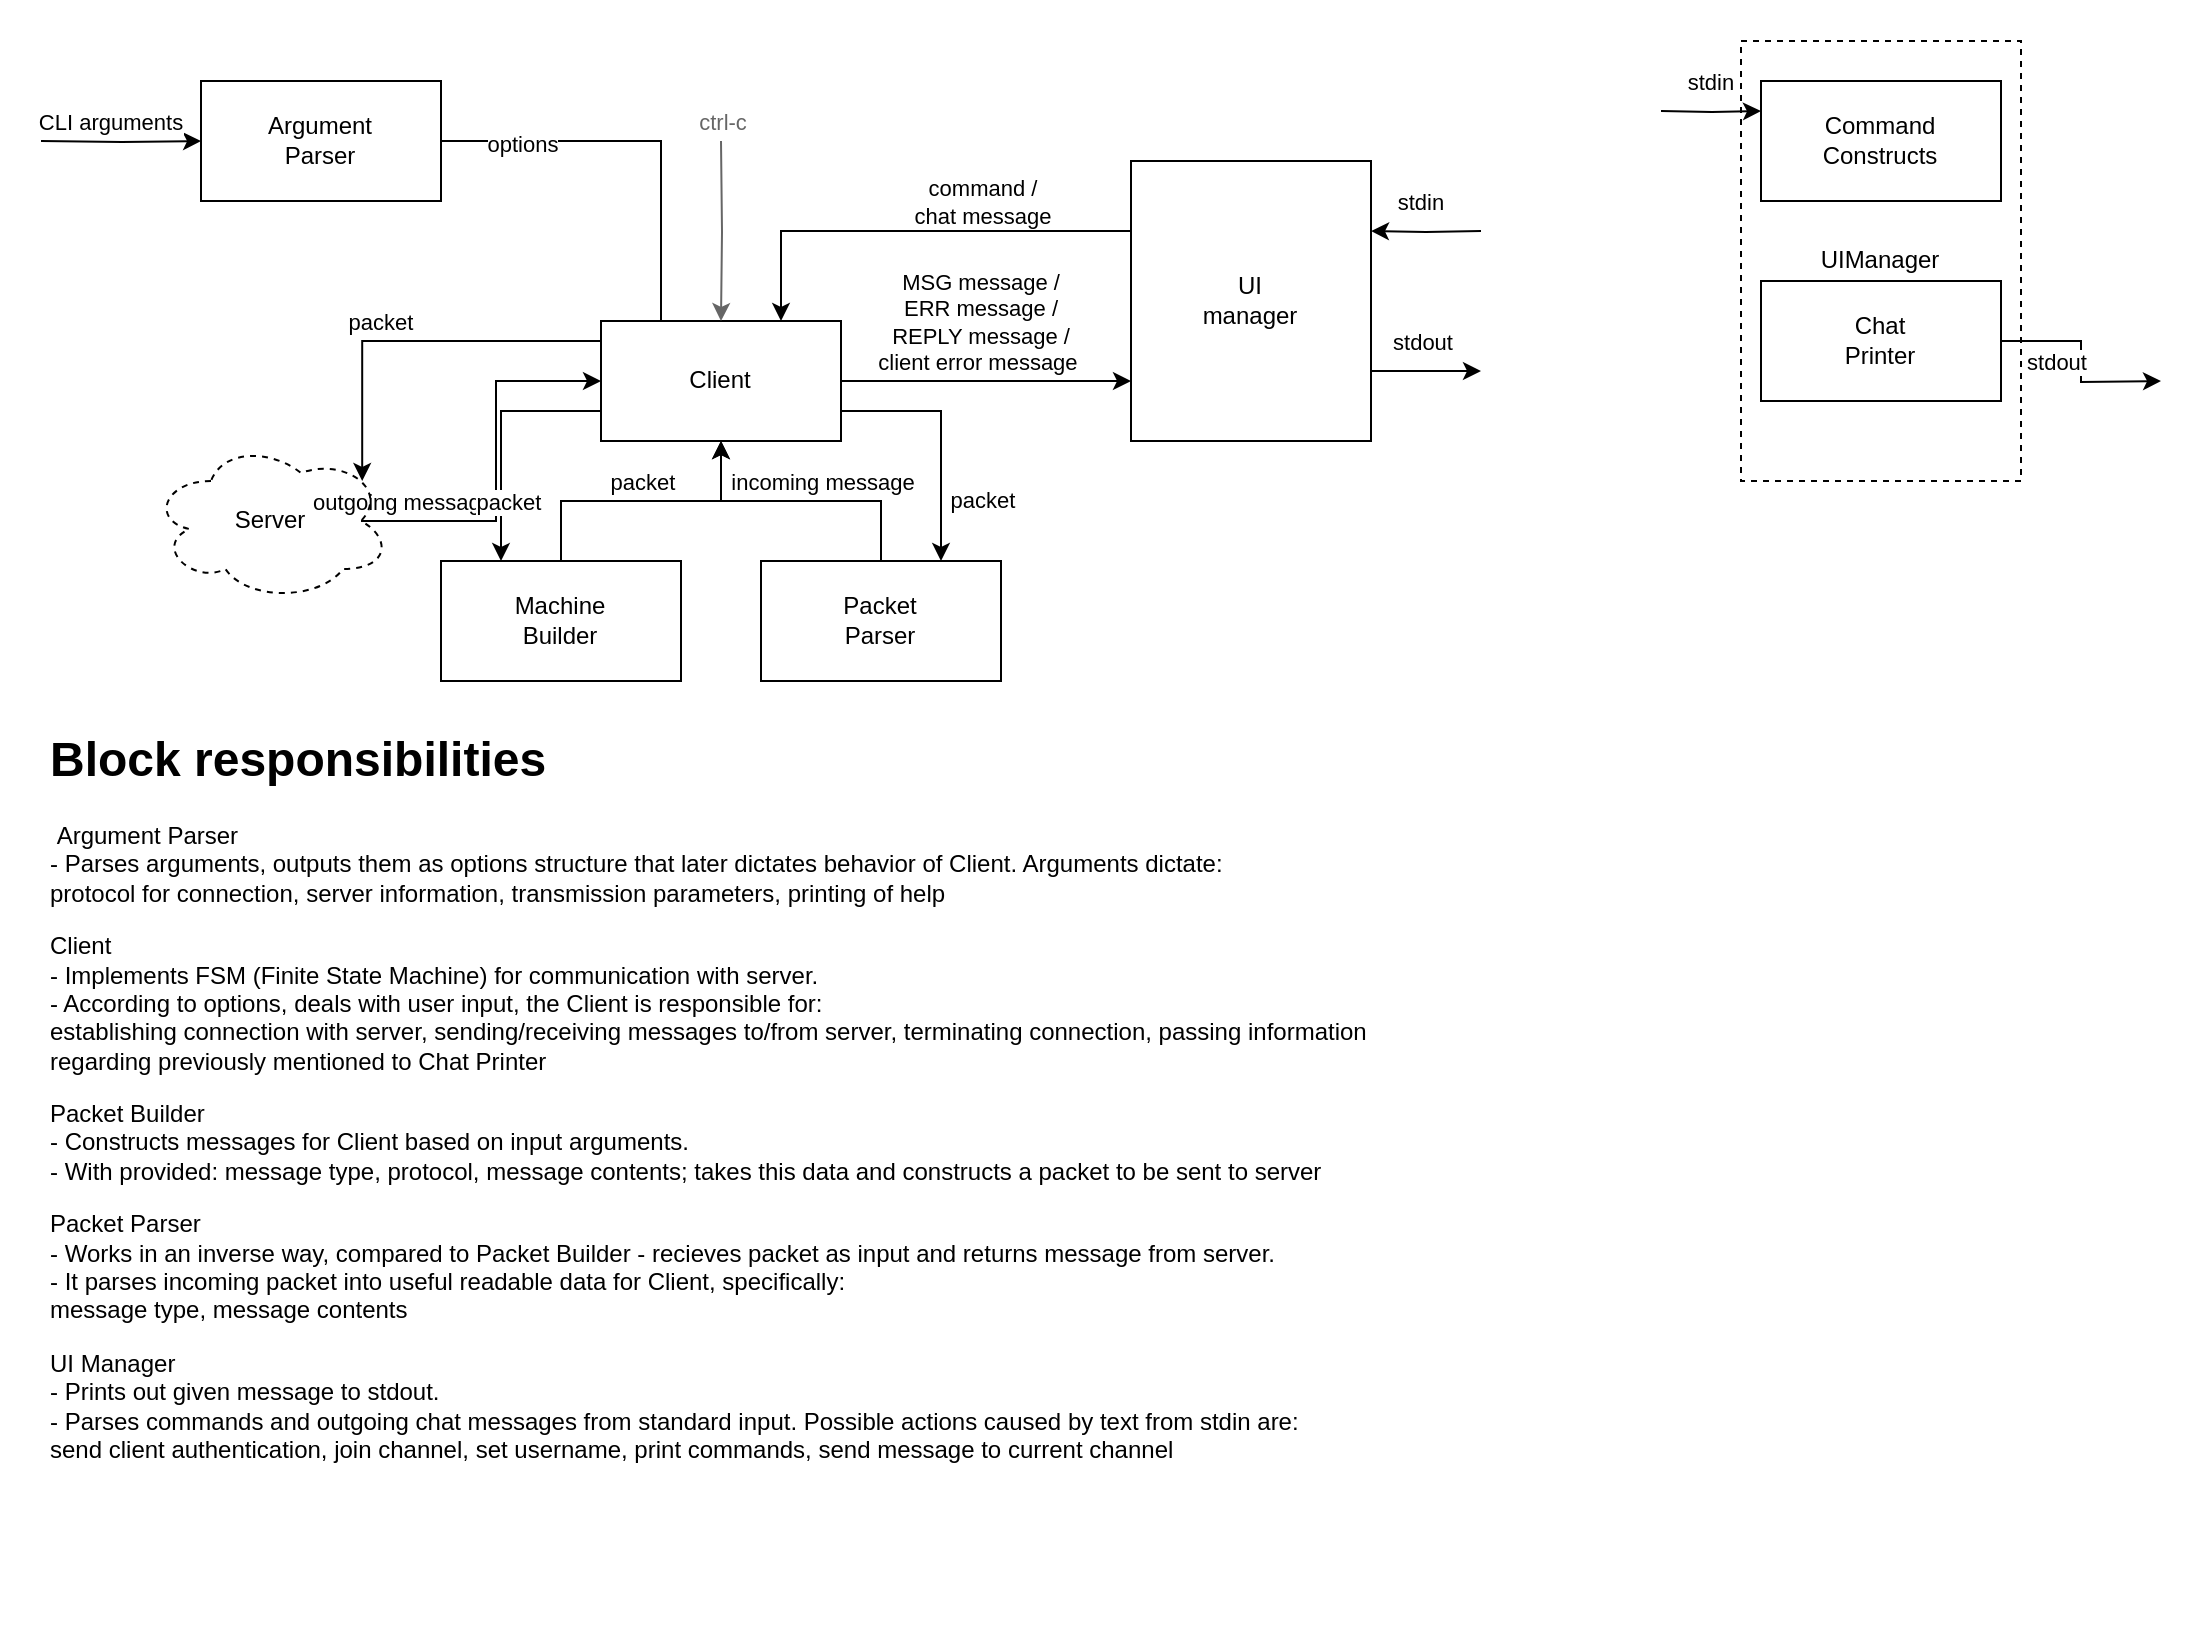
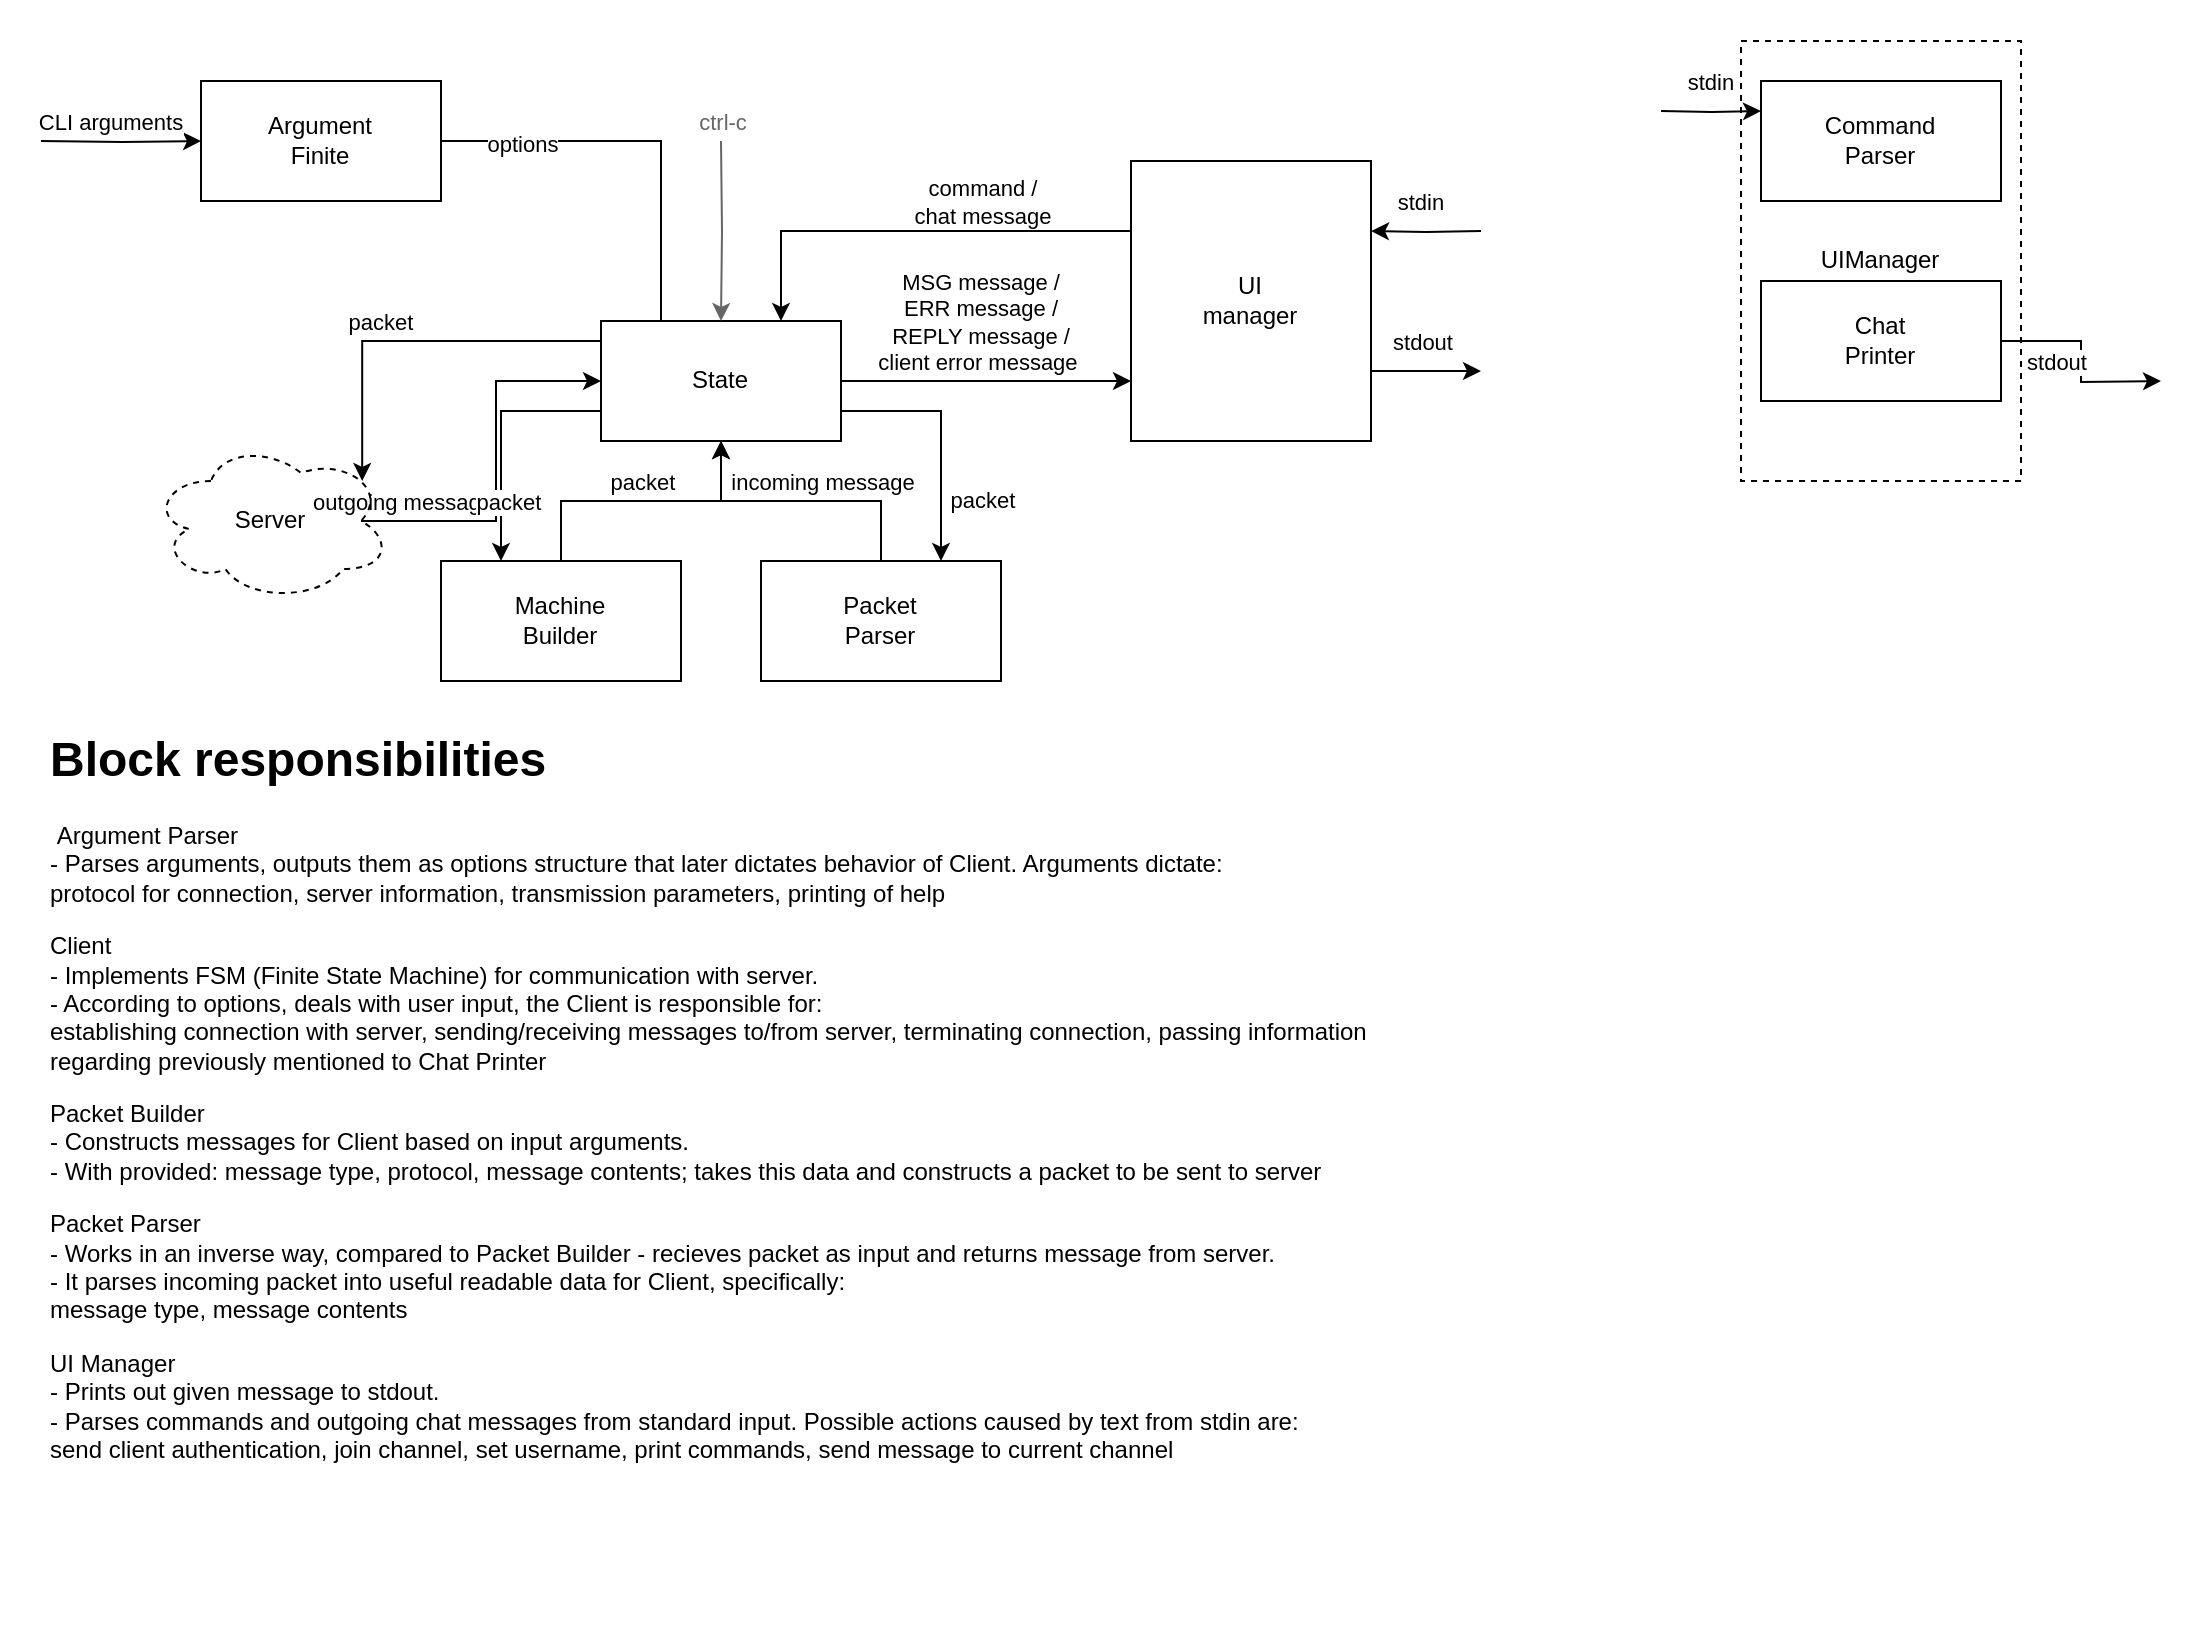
(321, 141) -> (321, 141)
(1881, 141) -> (1881, 141)
(721, 381) -> (721, 381)
